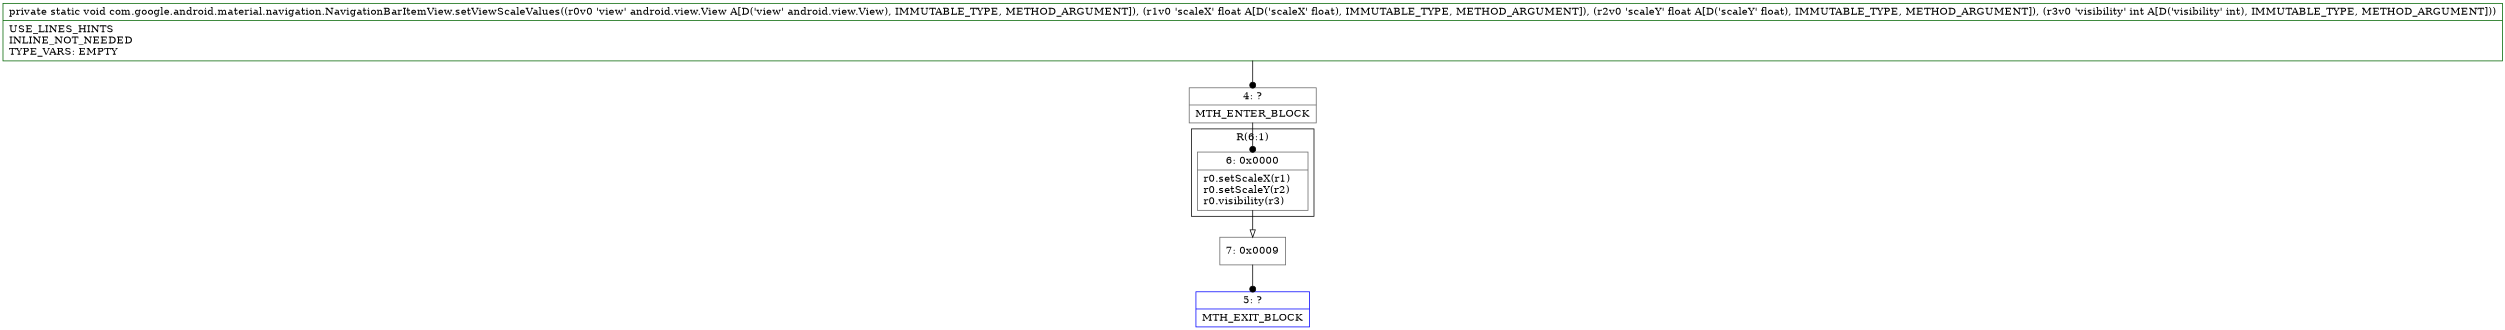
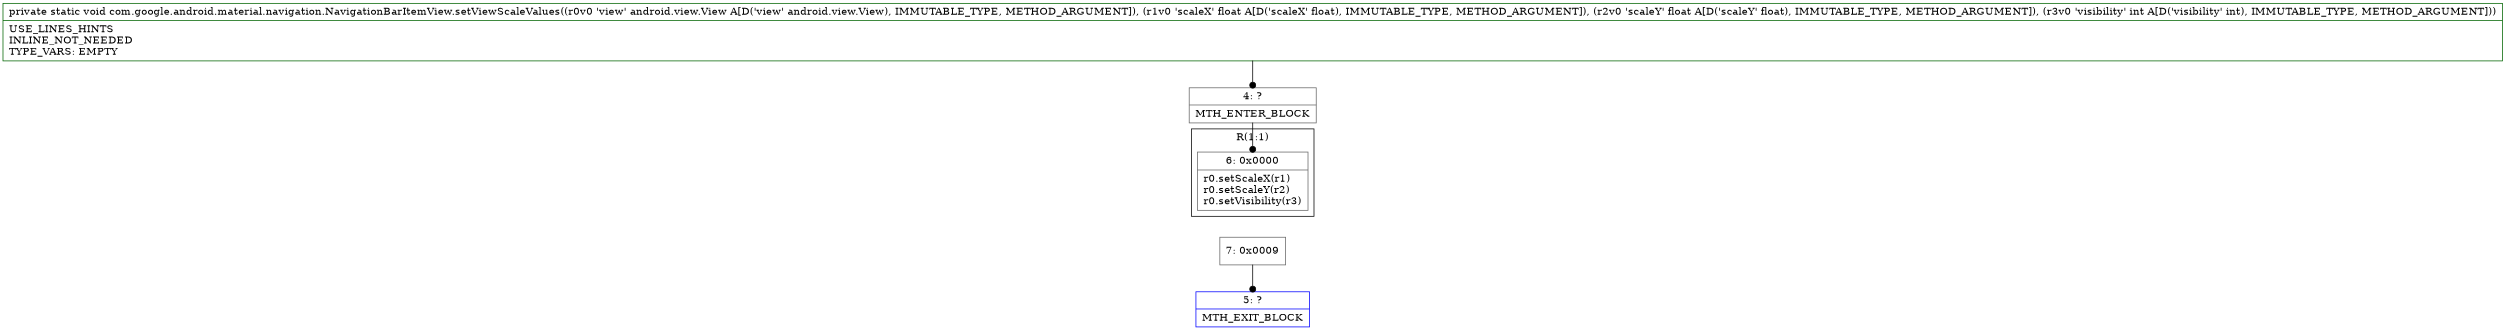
(1253, 137) -> (1253, 137)
(1244, 201) -> (1253, 201)
(1253, 221) -> none
